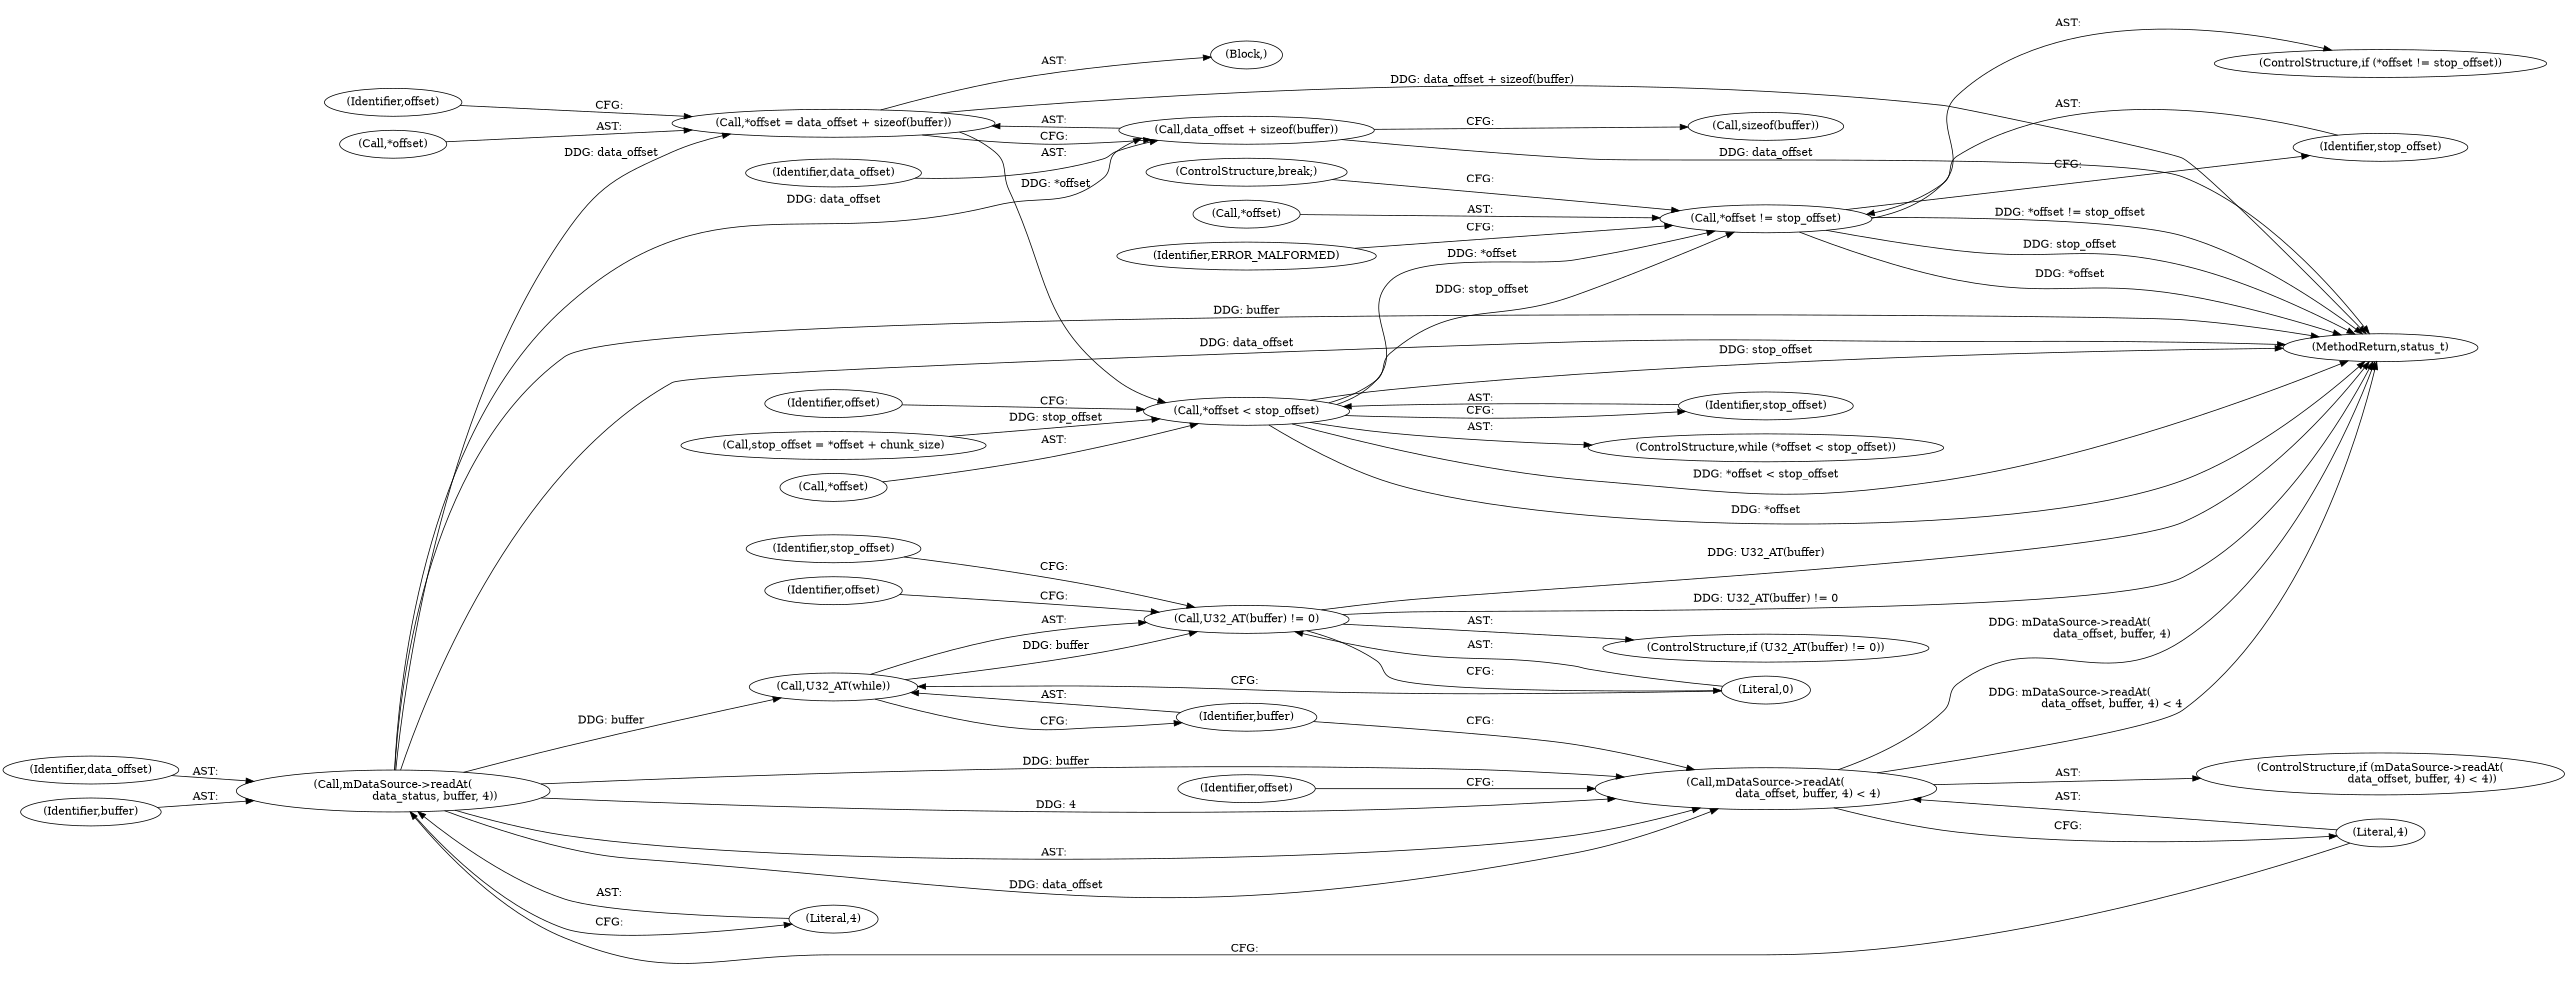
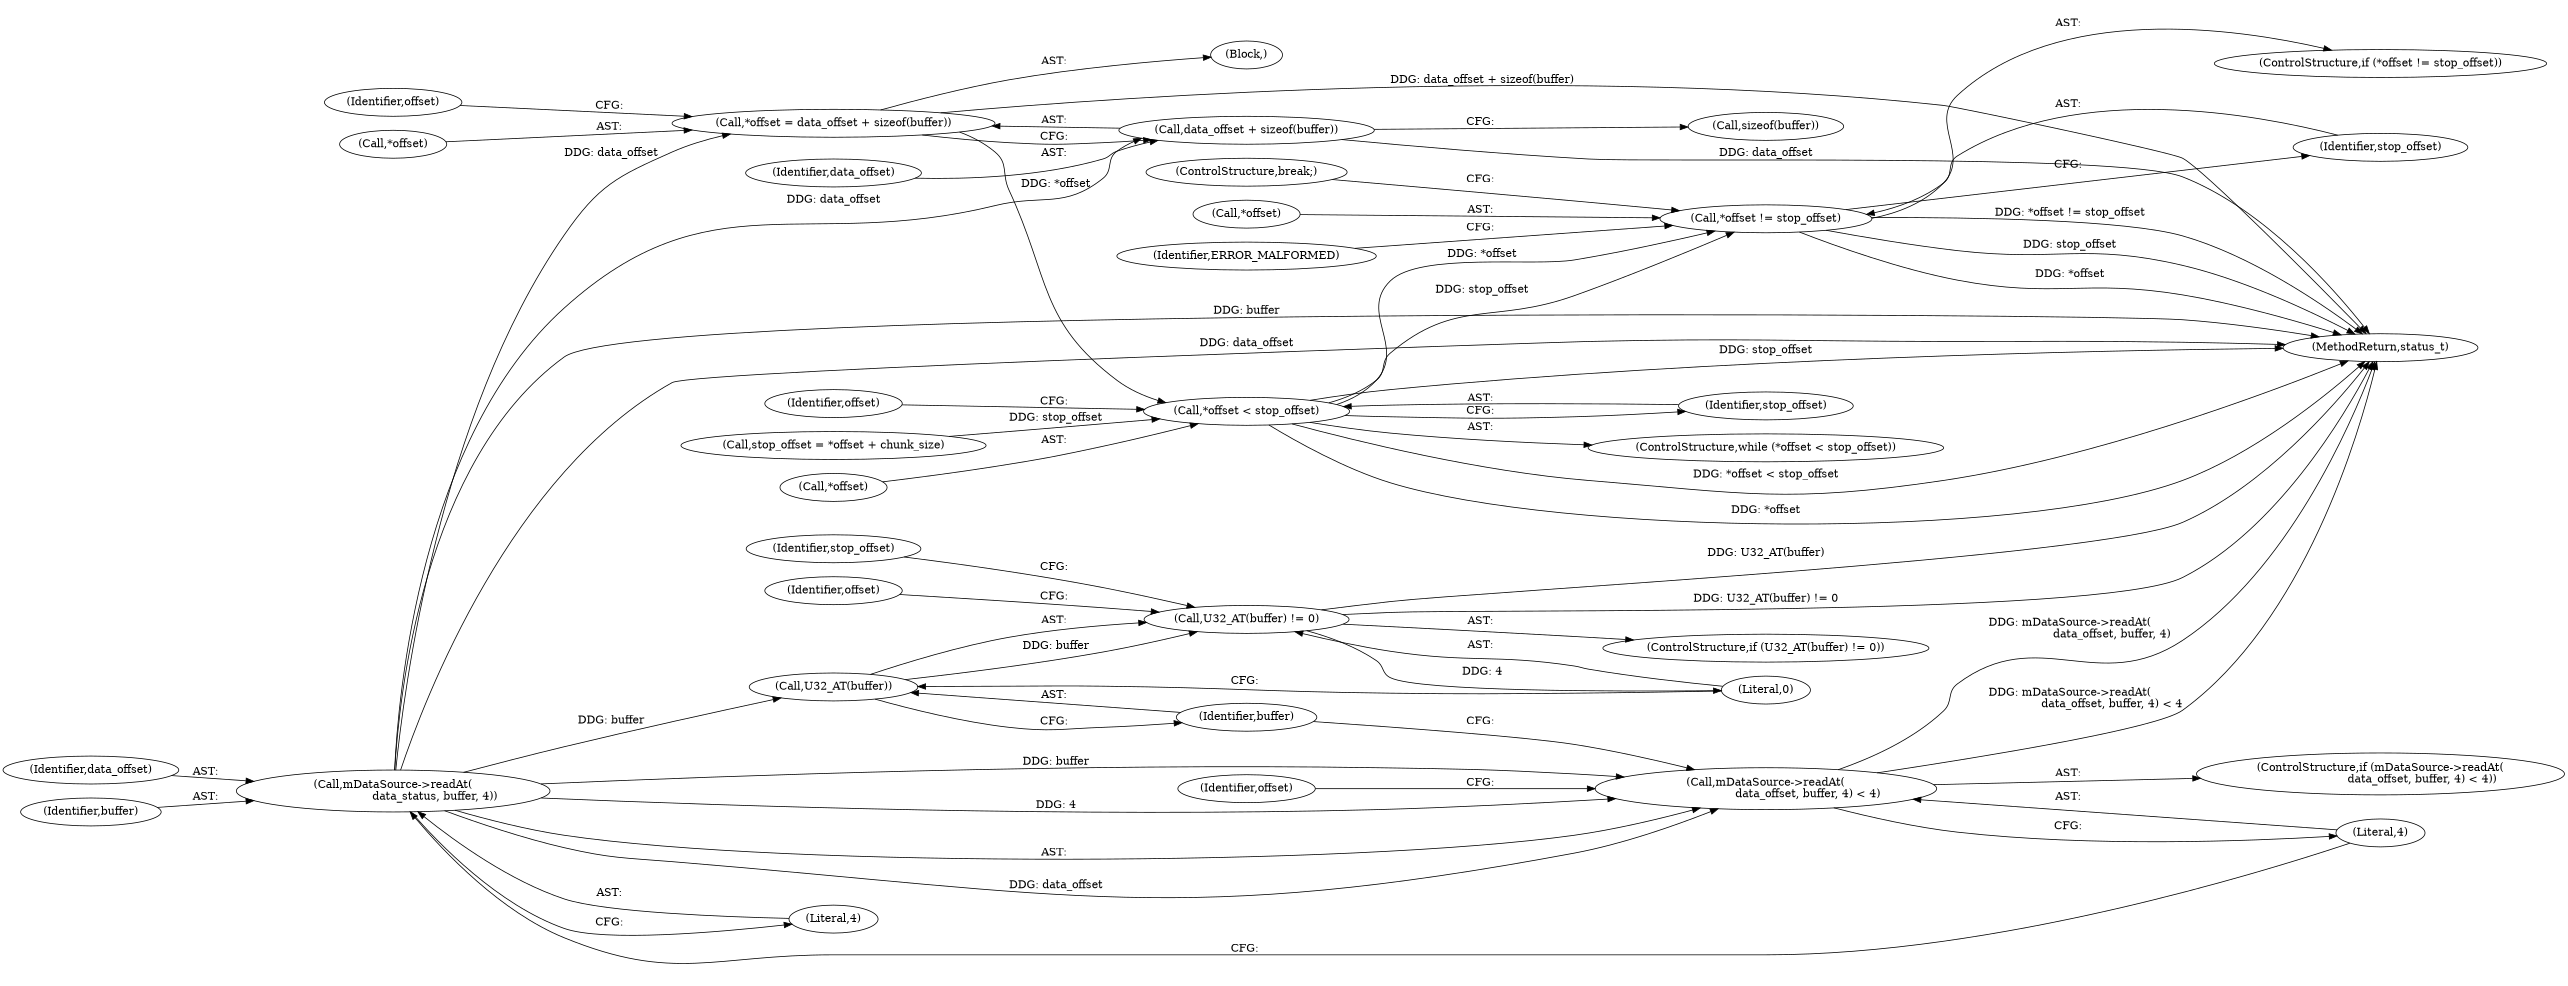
(1482, 672) -> (1482, 672)
(834, 687) -> (834, 687)
